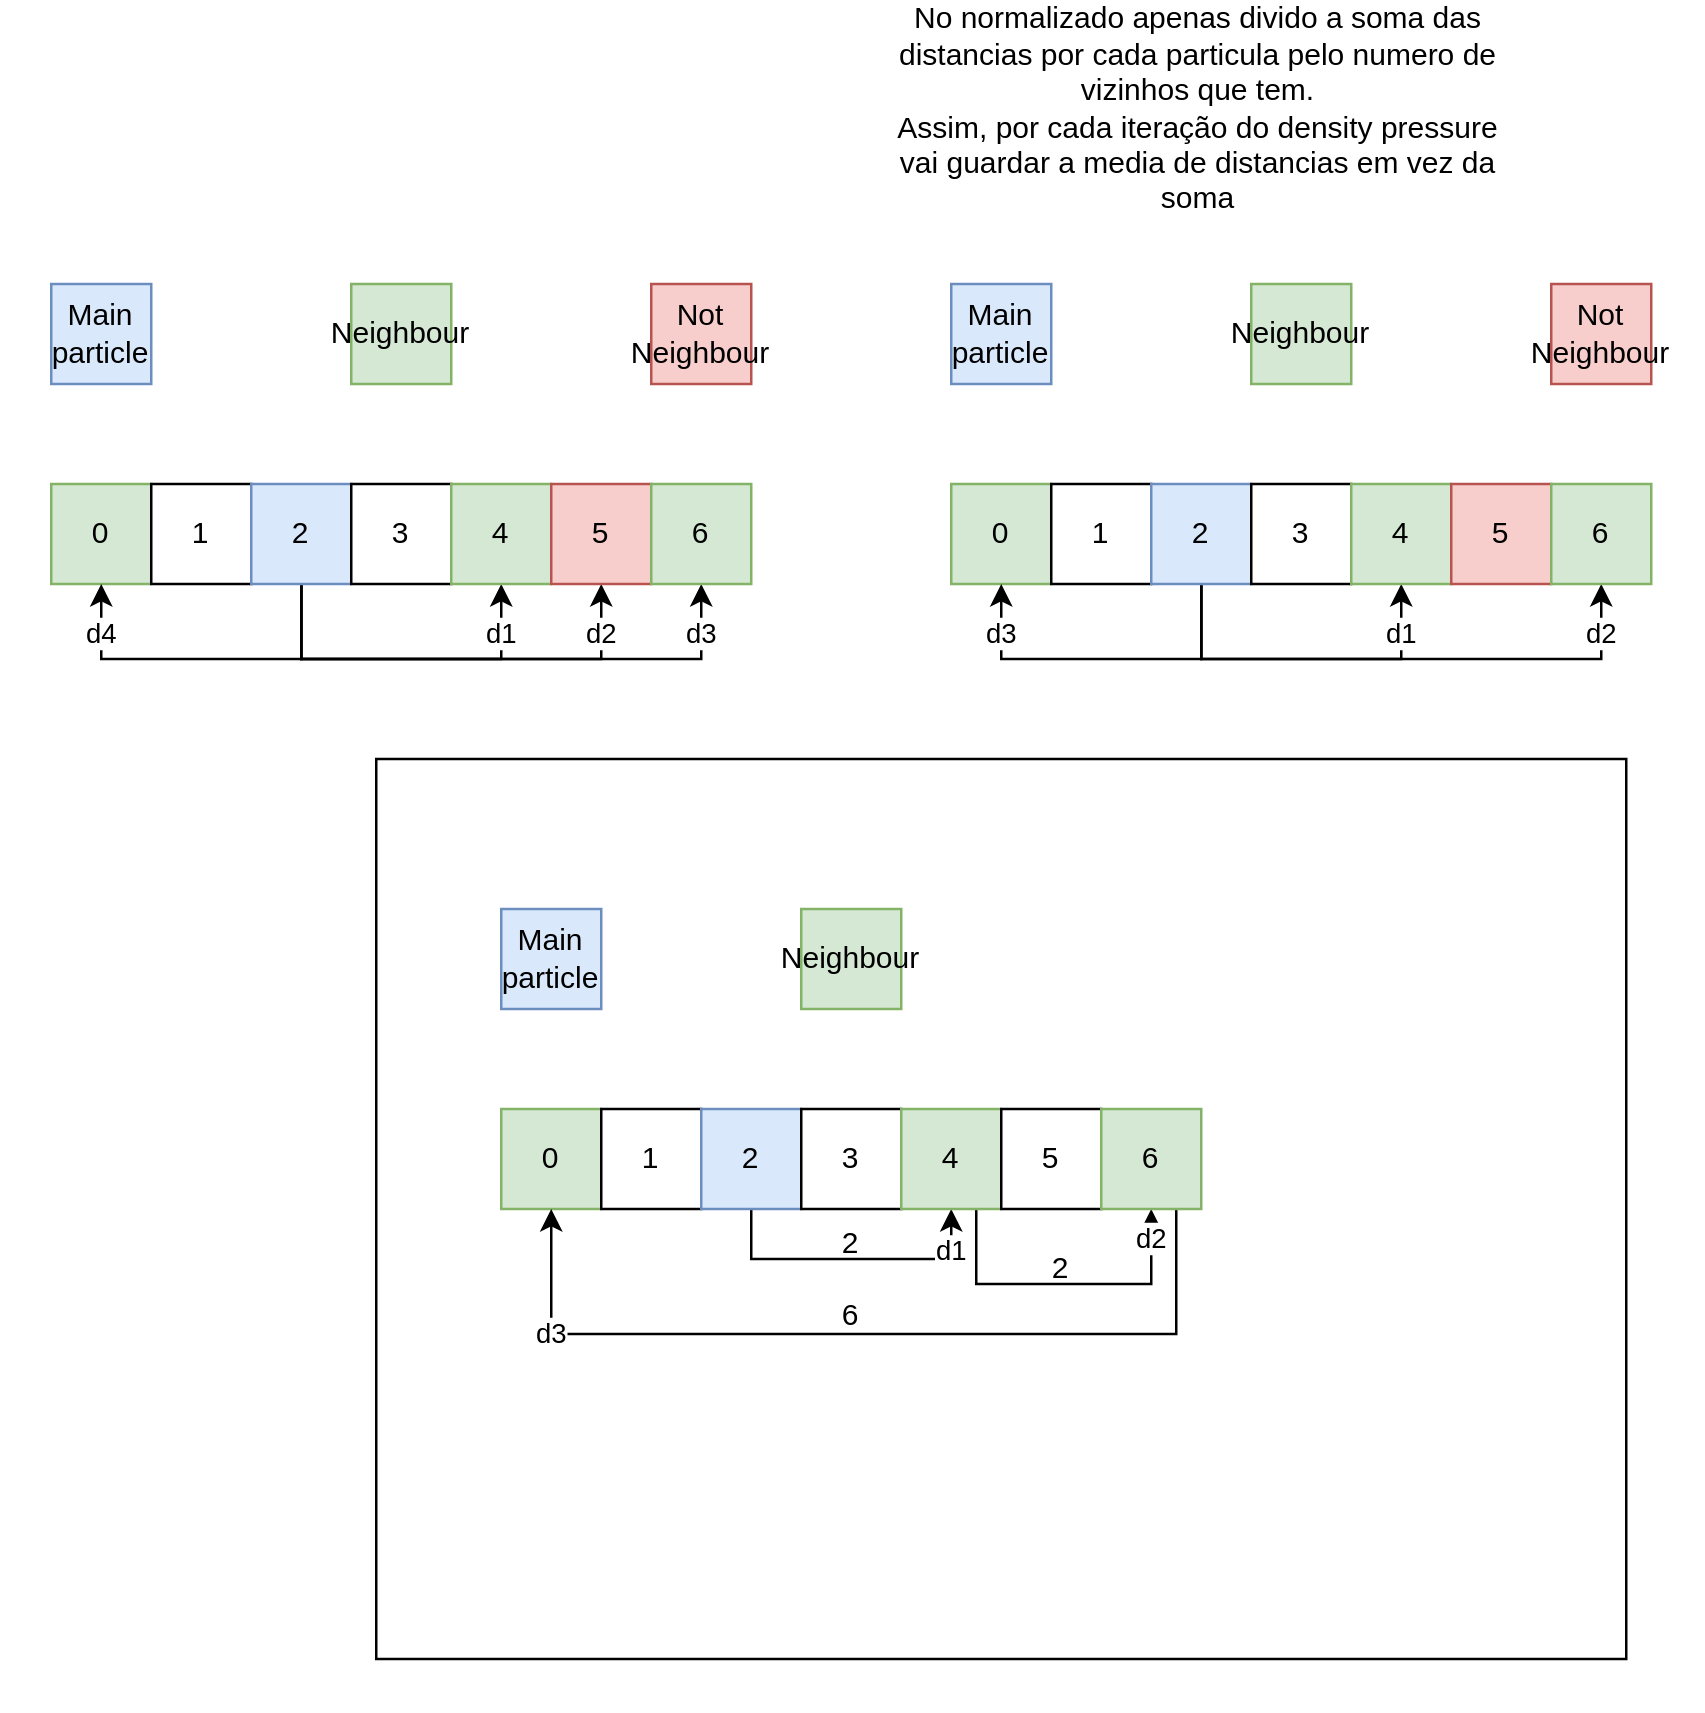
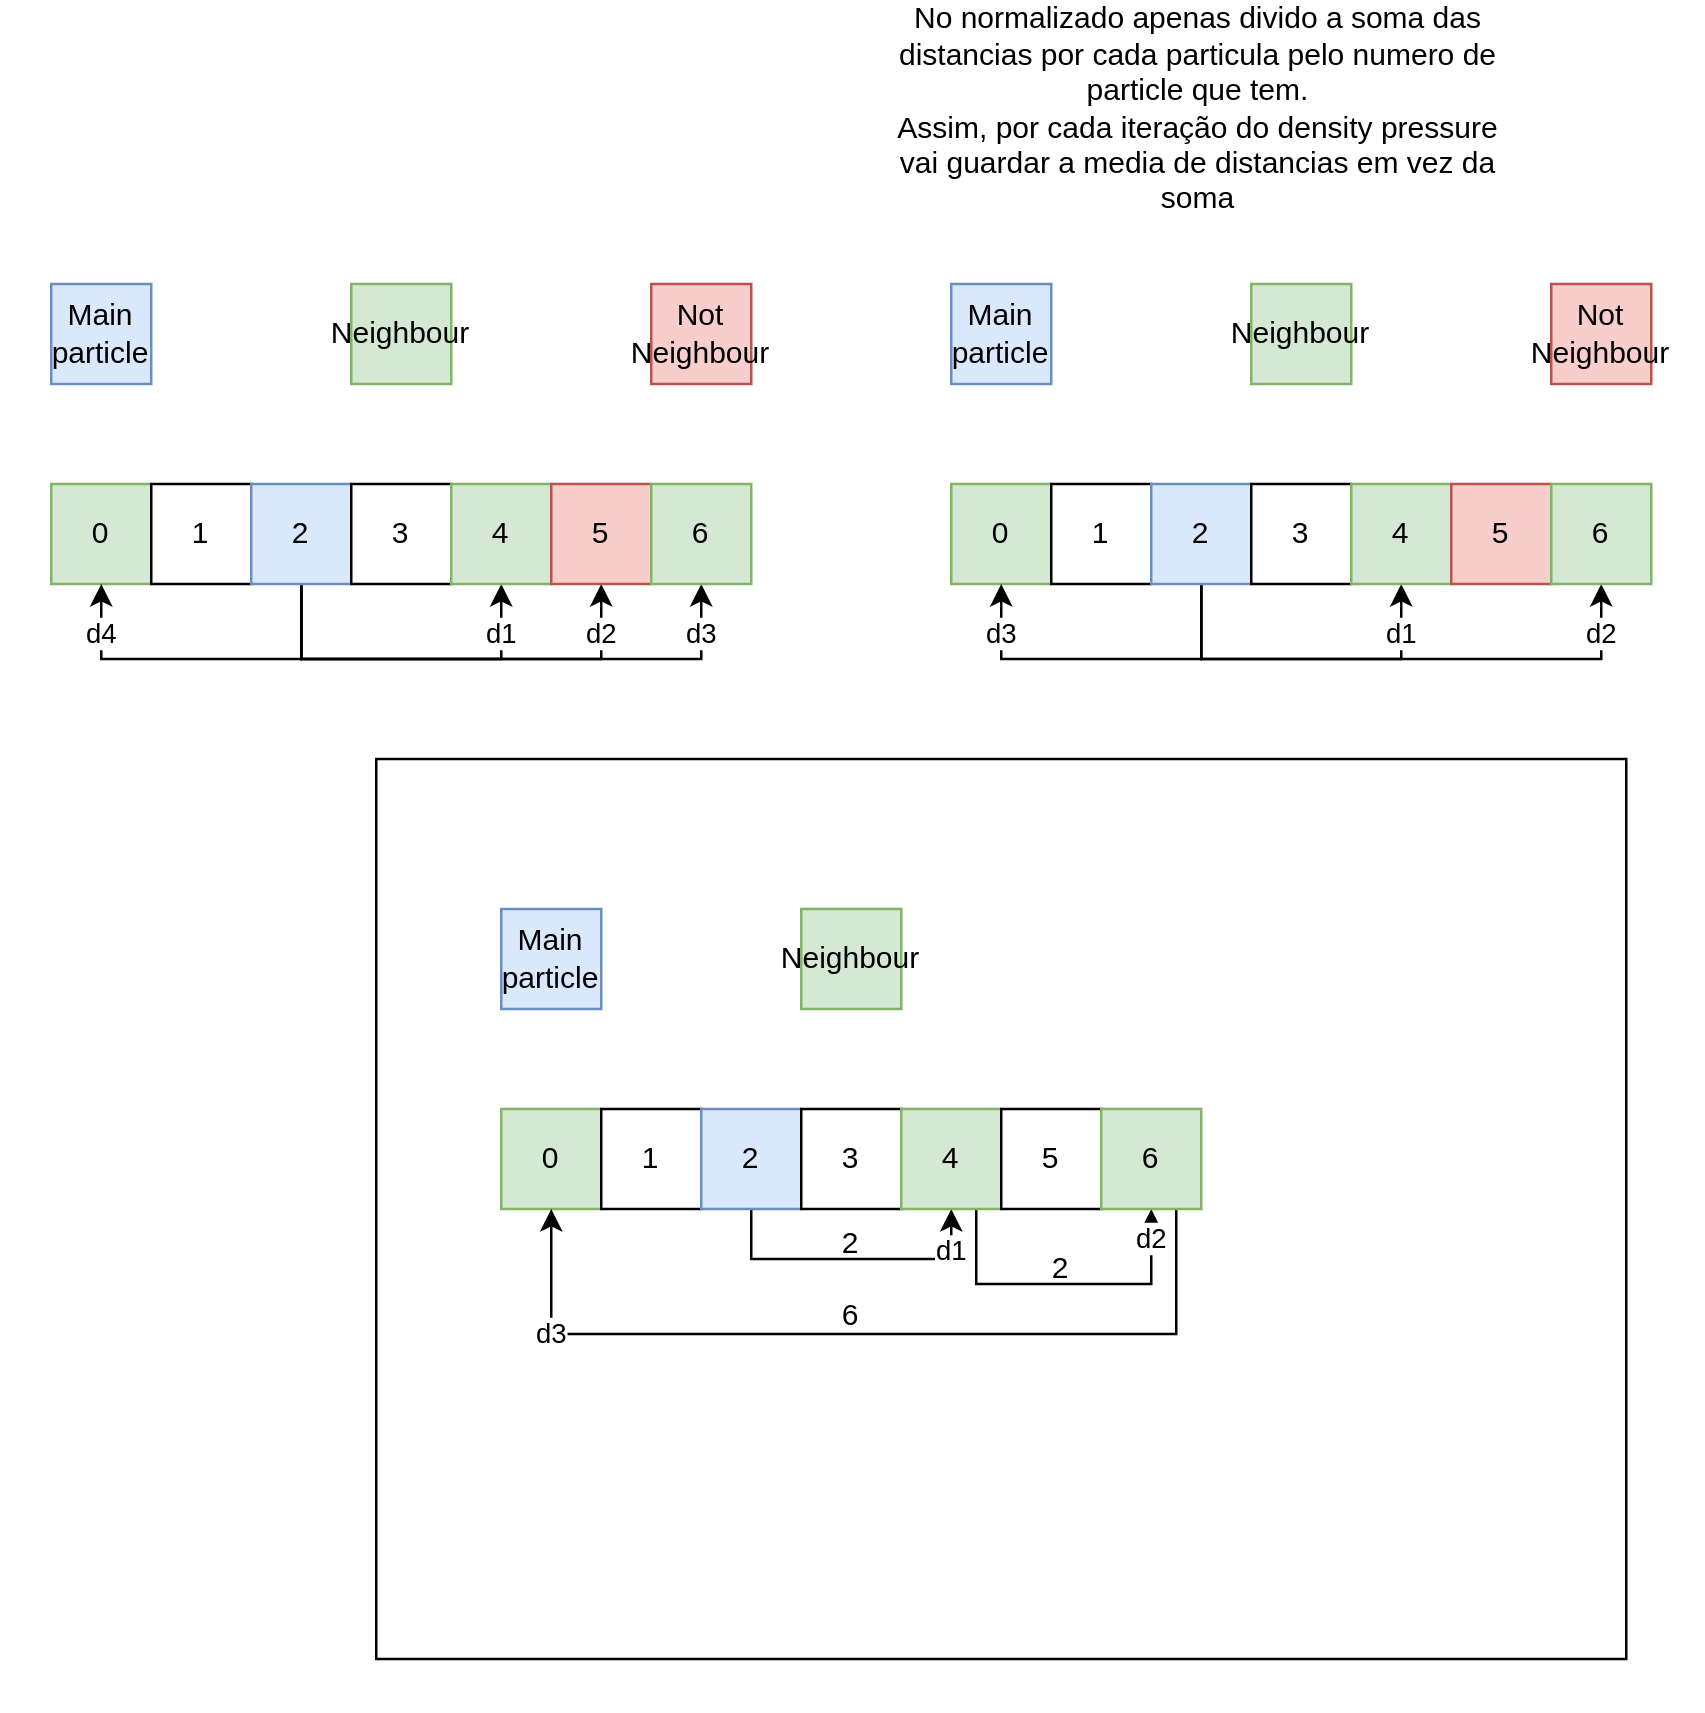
(1199, 109) -> (1199, 109)
